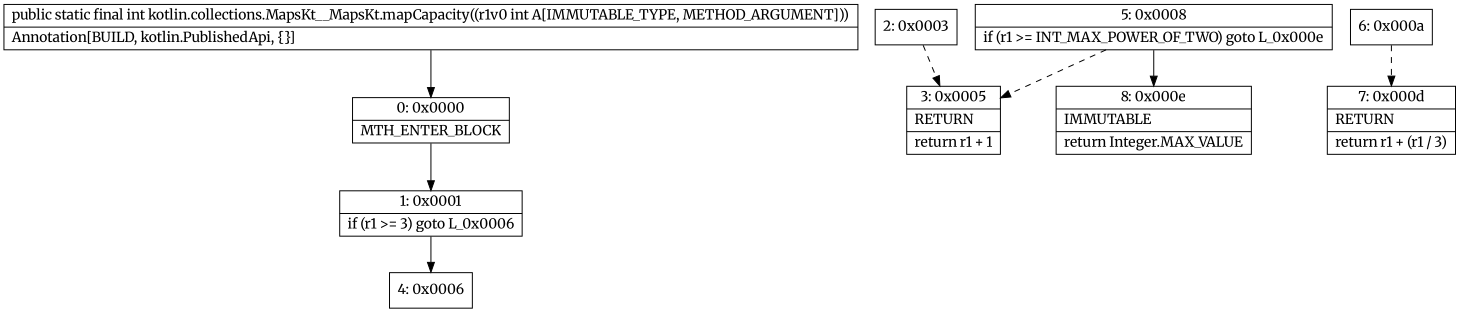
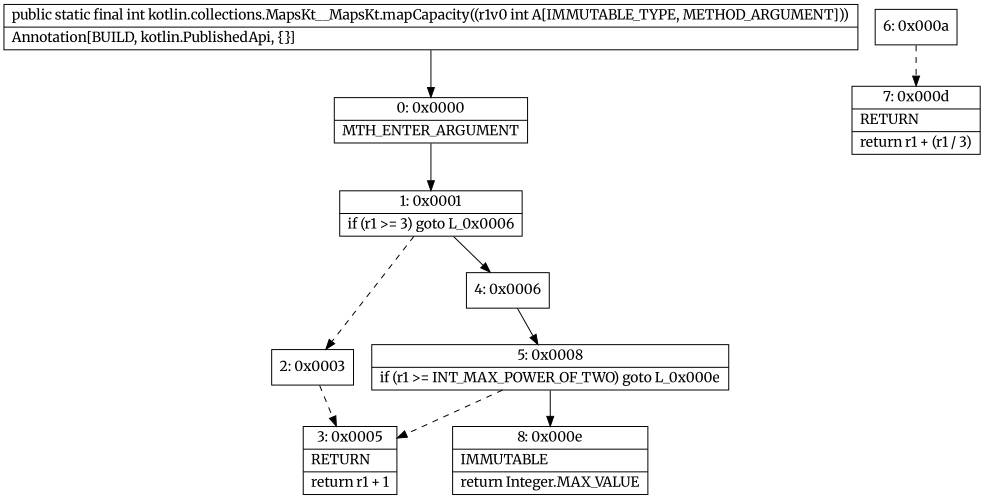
(431, 131) -> (431, 131)
none -> (373, 289)
none -> (525, 322)
